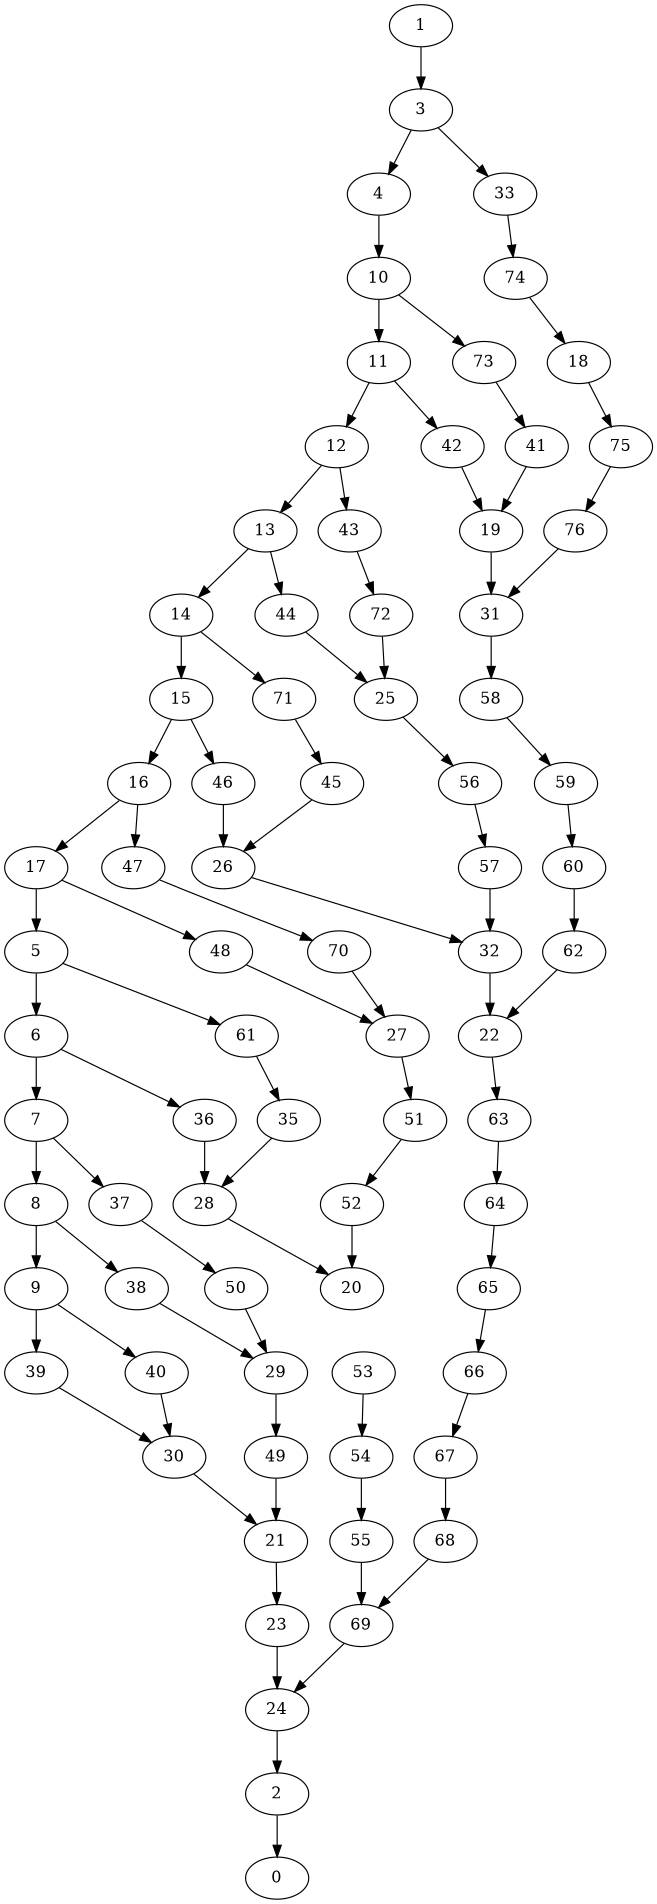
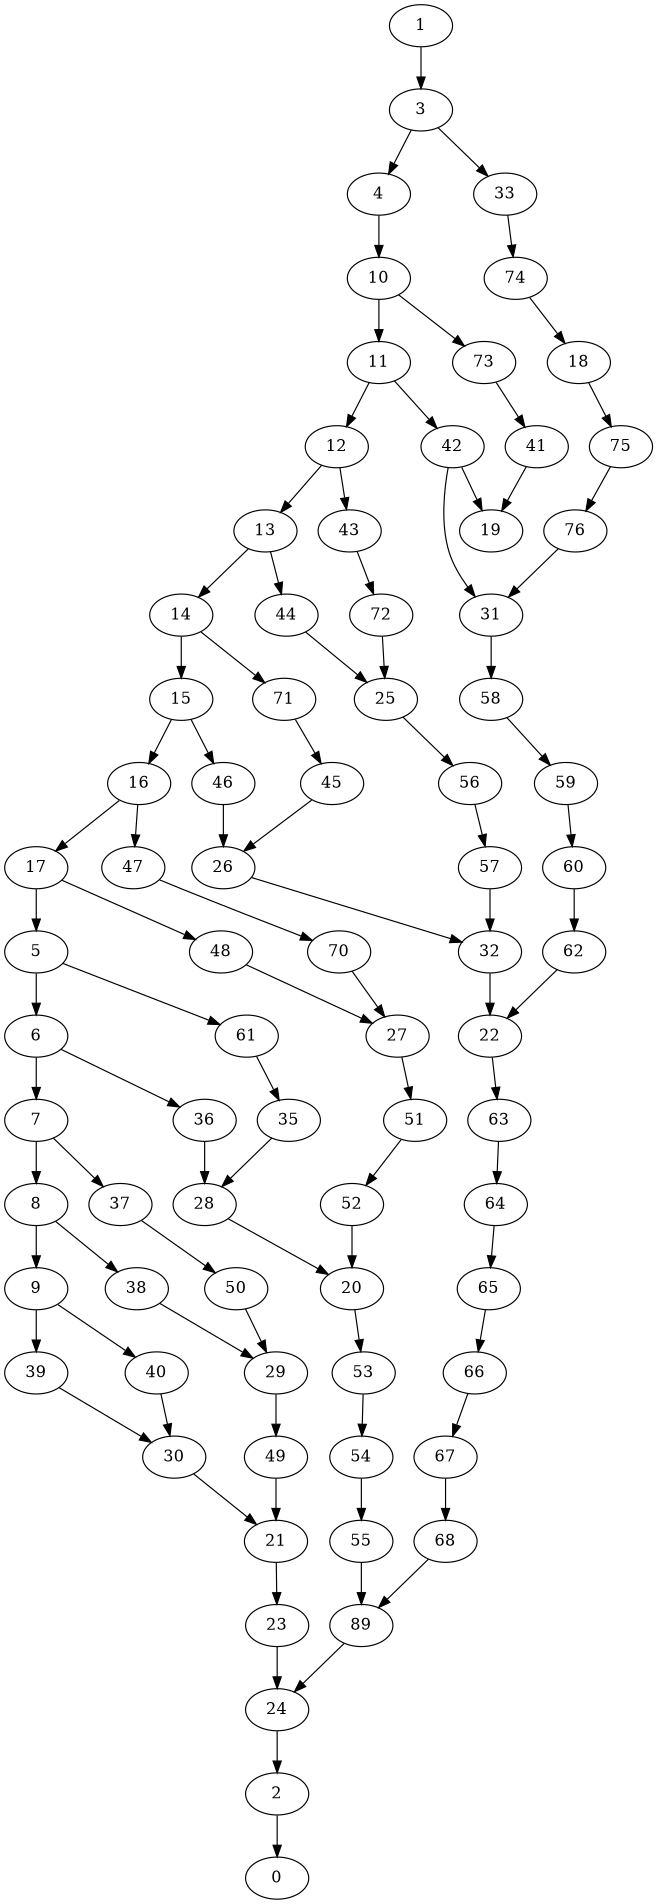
(491, 567) -> (445, 530)
none -> (357, 1325)
(361, 1626) -> (361, 1626)
